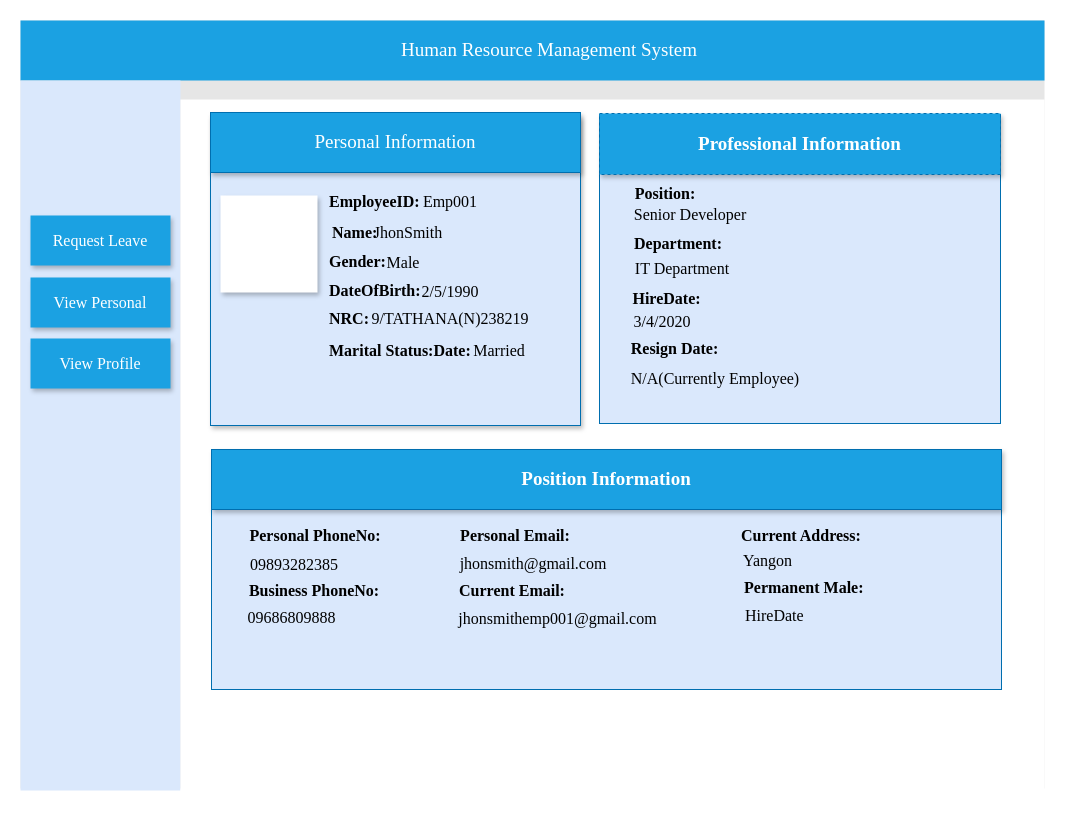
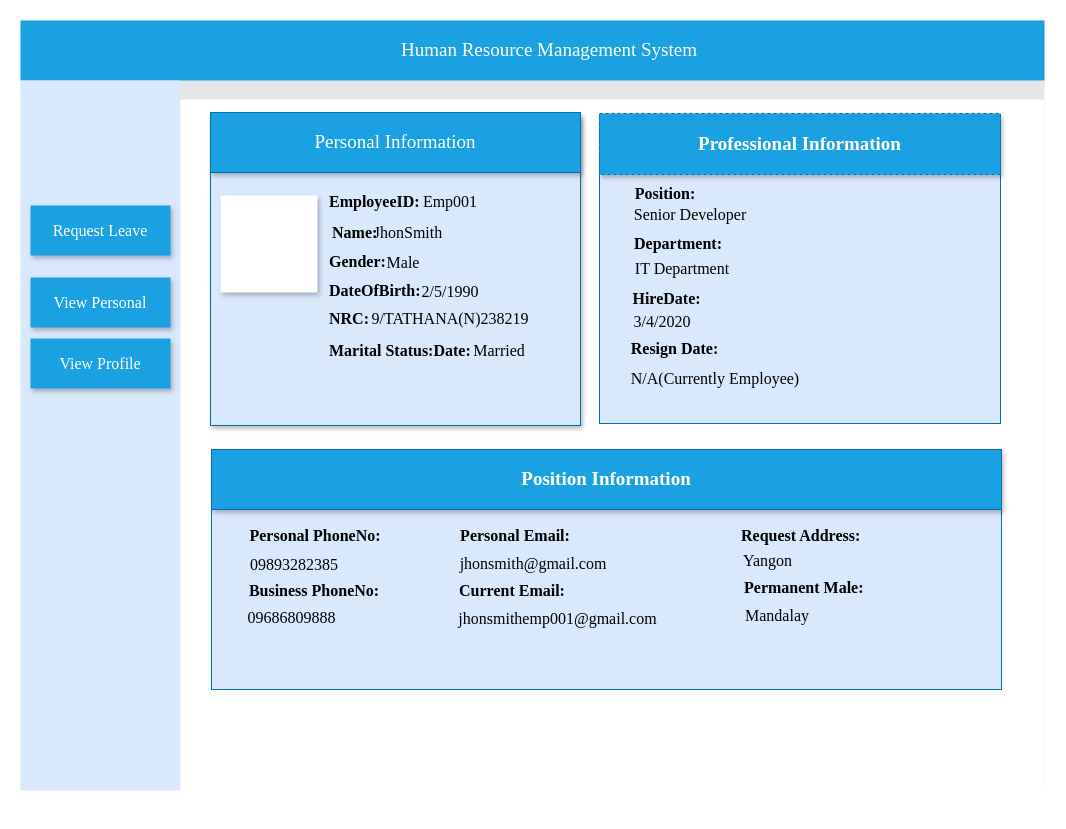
(101, 241) -> (101, 231)
(792, 536) -> (792, 536)
(771, 616) -> (771, 616)
